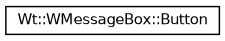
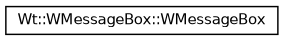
(113, 20) -> (142, 20)
